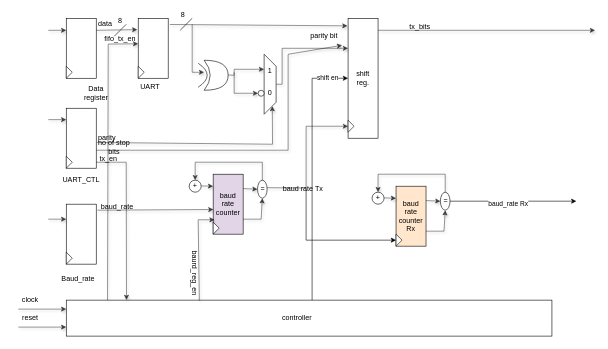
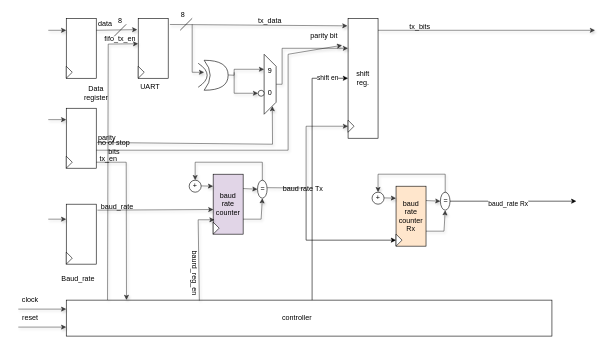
none -> (270, 21)
(270, 71) -> (270, 71)
(81, 180) -> none
